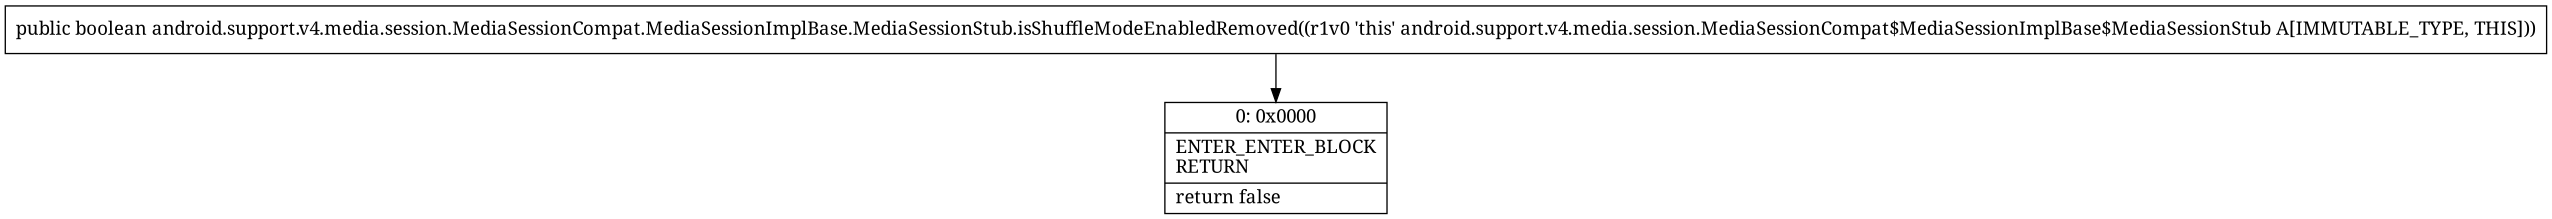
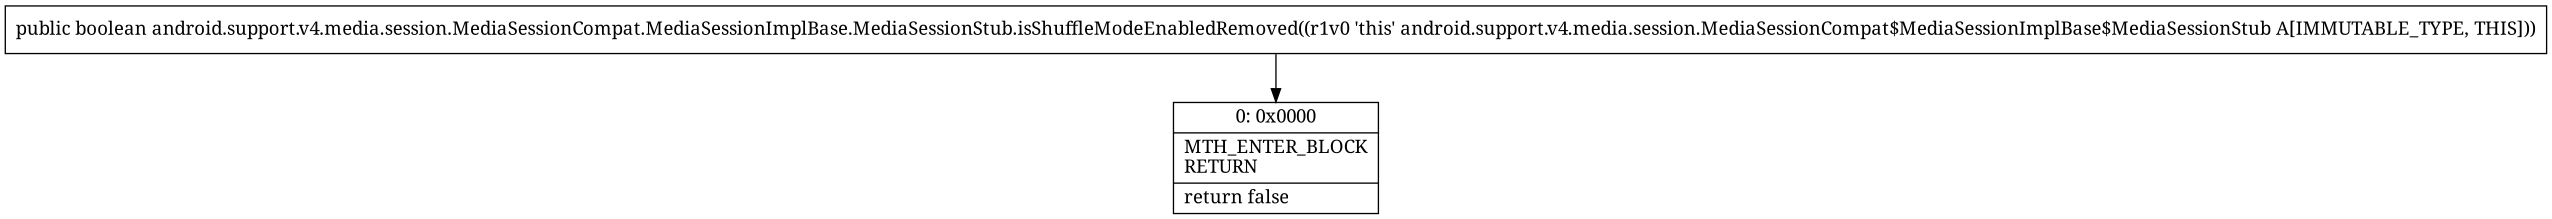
(1276, 147) -> (1276, 147)
